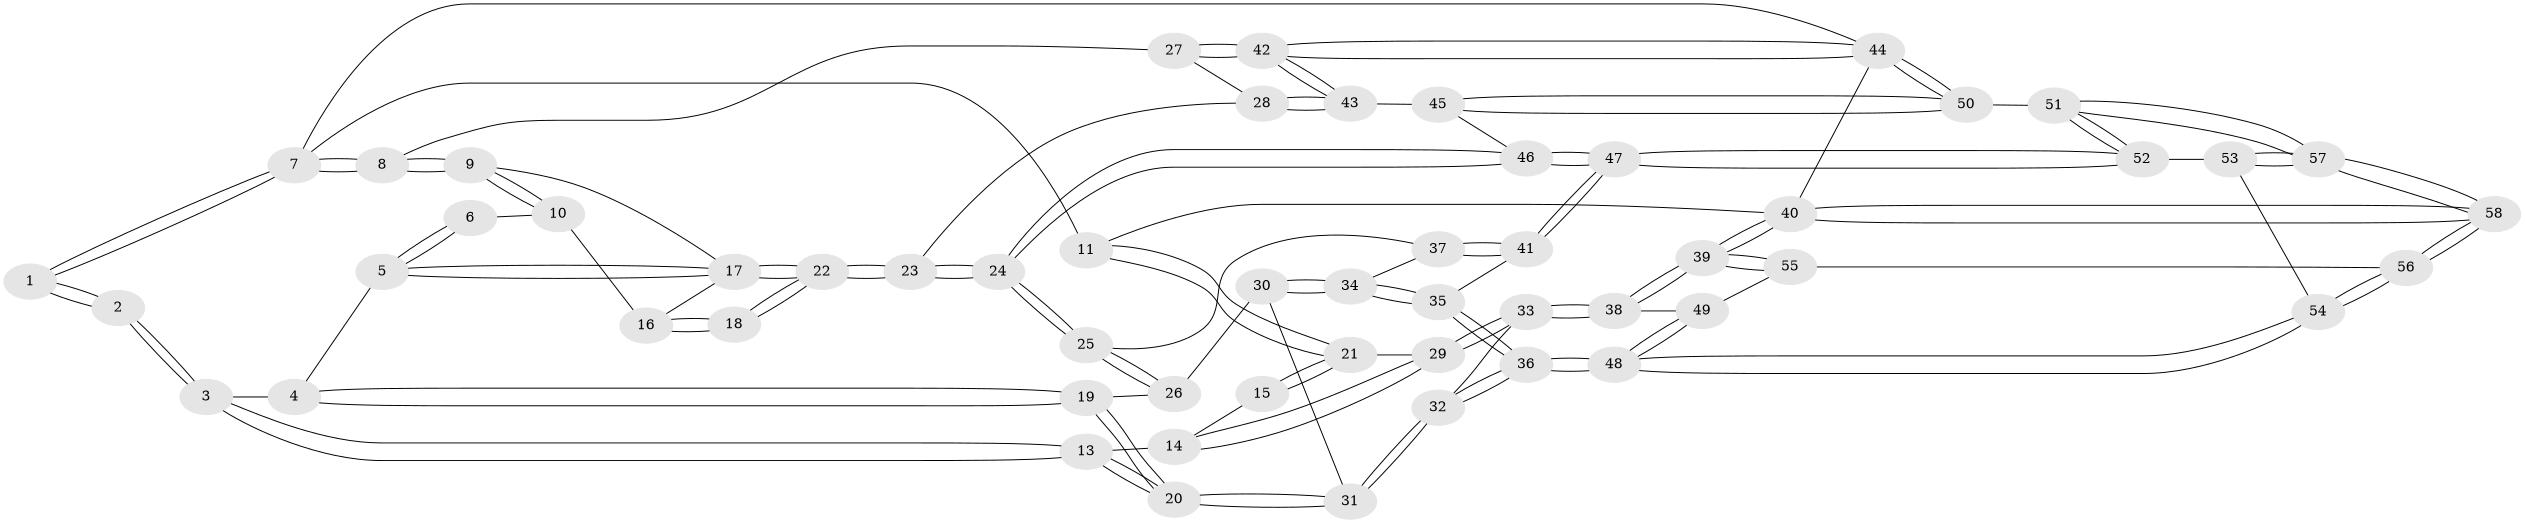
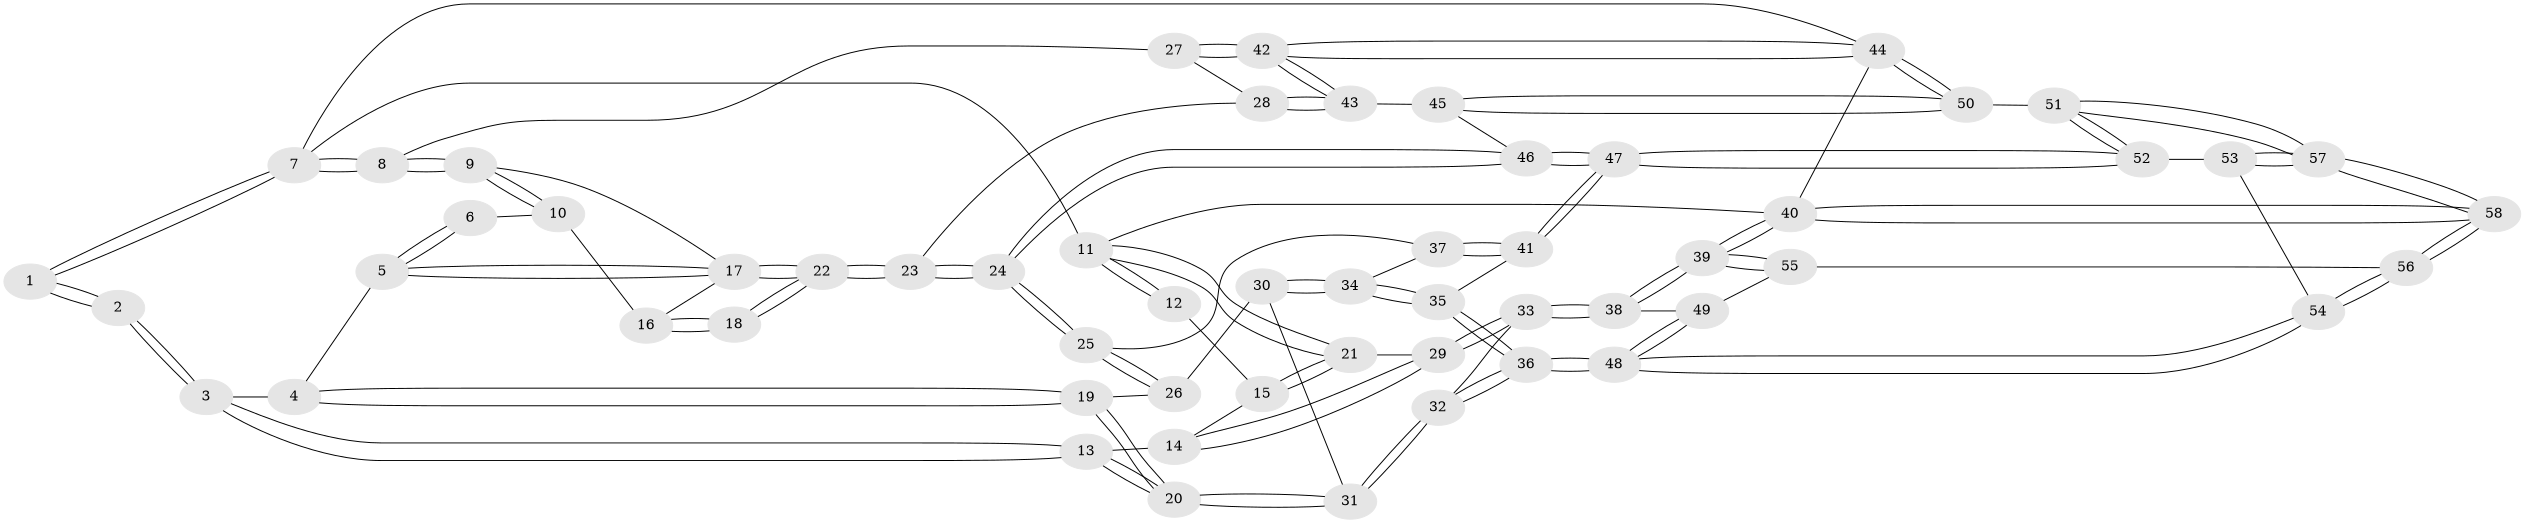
none -> (1174, 304)
